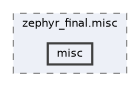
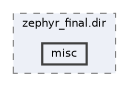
(70, 24) -> (64, 24)
